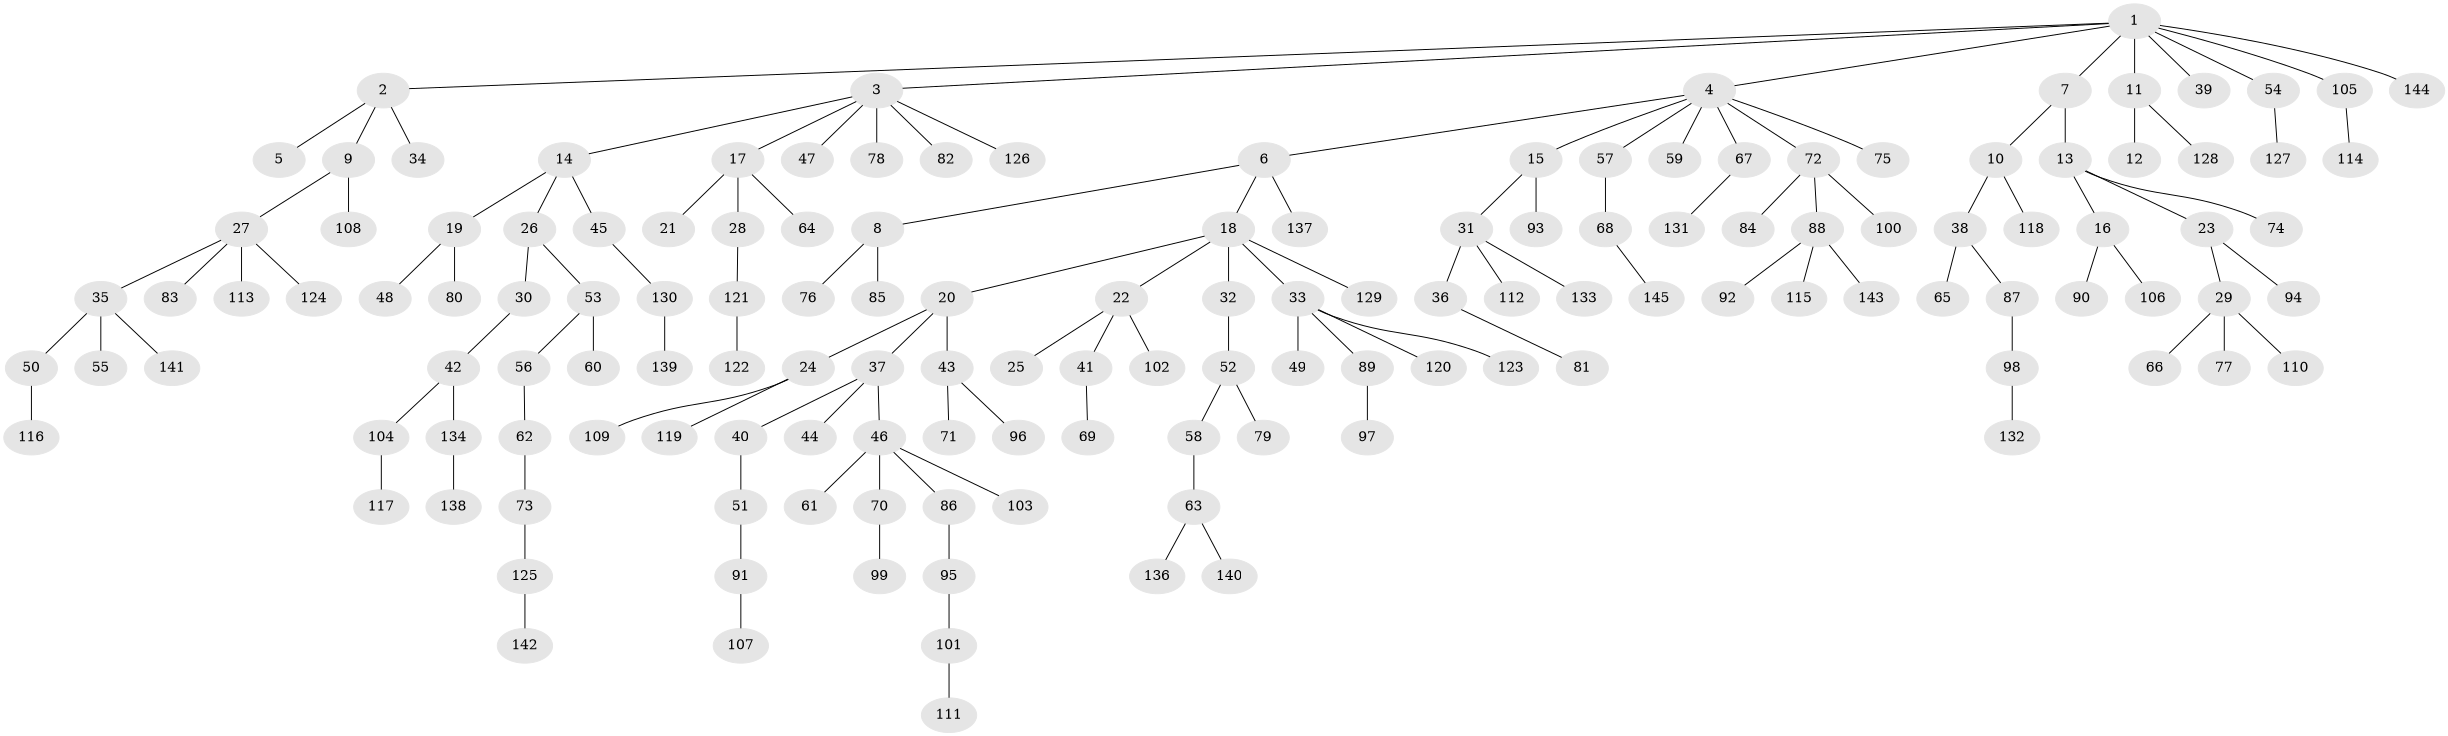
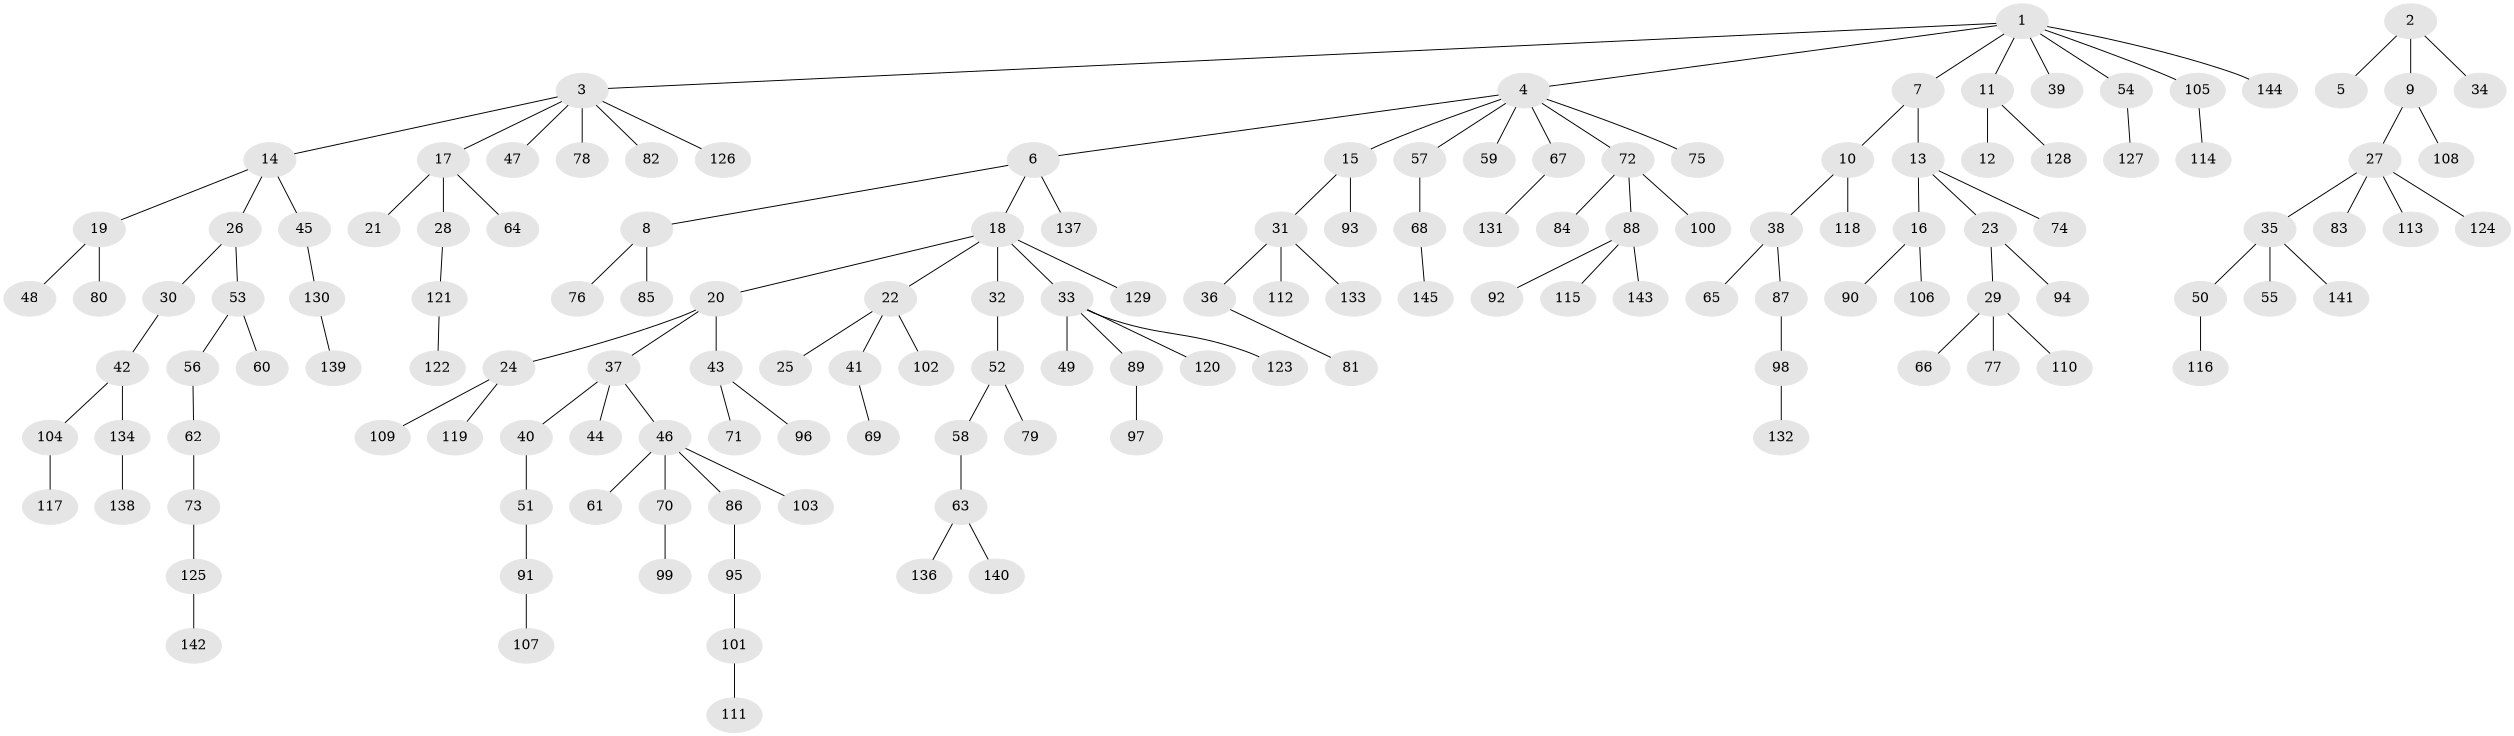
(1259, 56) -> none
